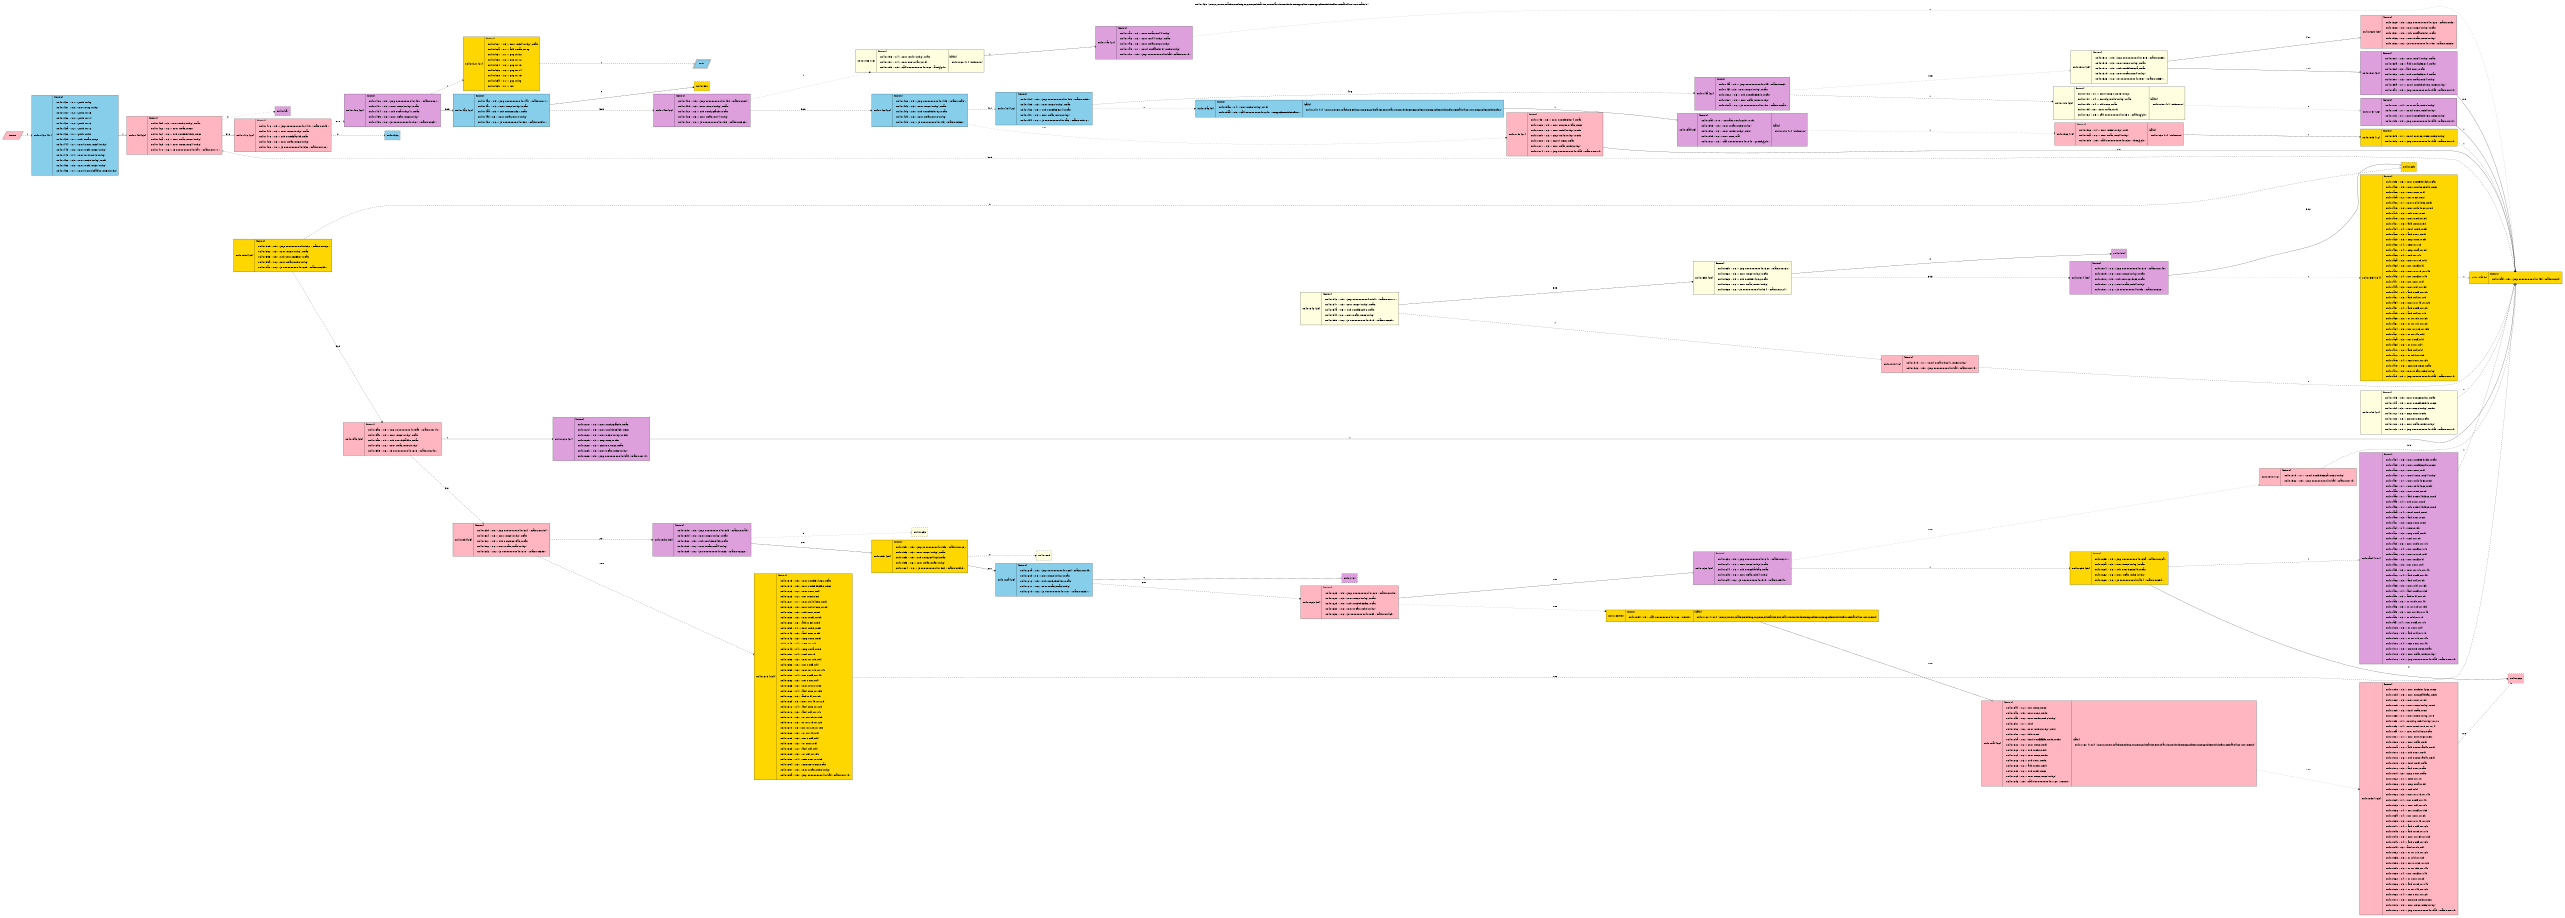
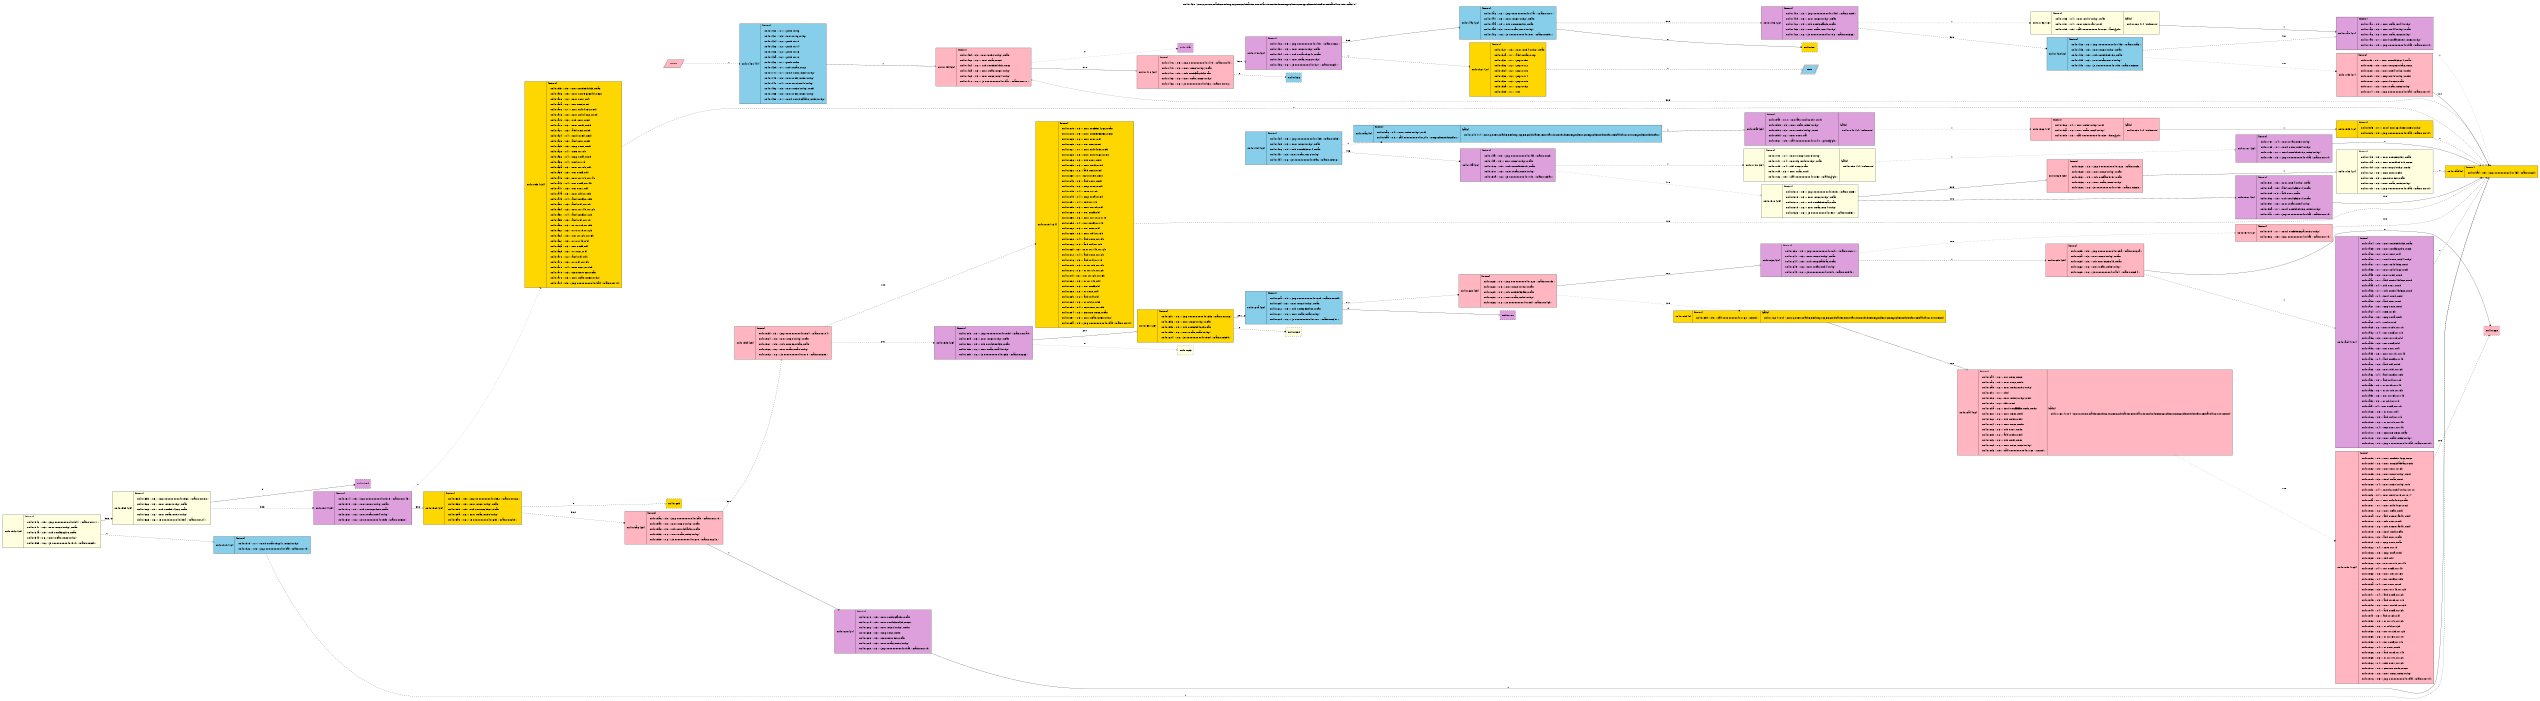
(2308, 37) -> (1952, 187)
(981, 110) -> (2239, 44)
none -> (2239, 174)
(2308, 247) -> (417, 508)
(1930, 364) -> (262, 545)
(2119, 568) -> (2095, 260)
